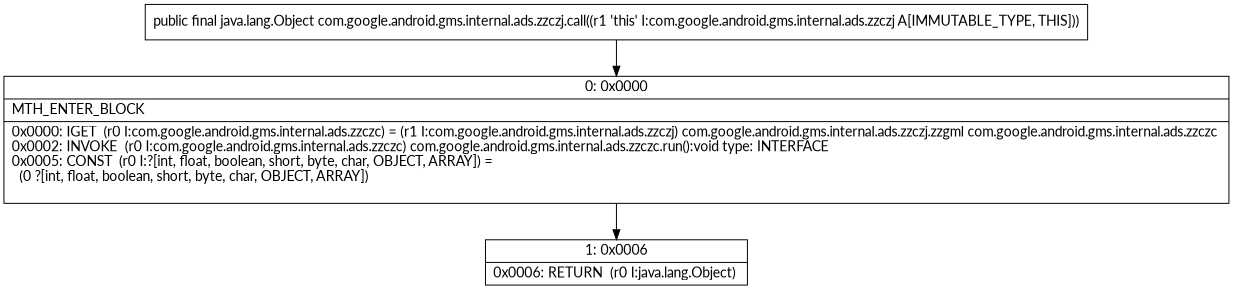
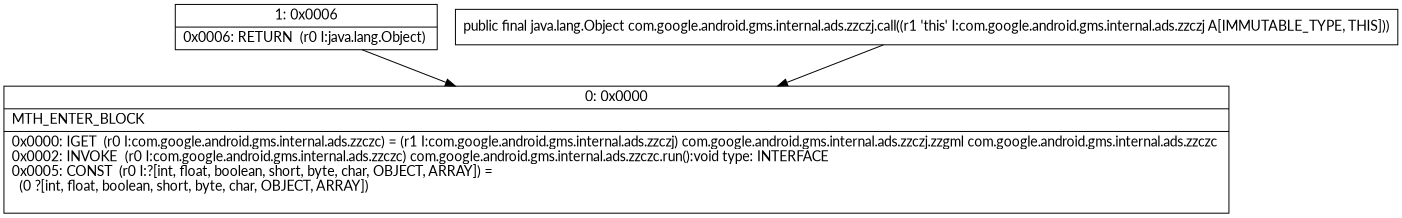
(616, 217) -> (404, 66)
